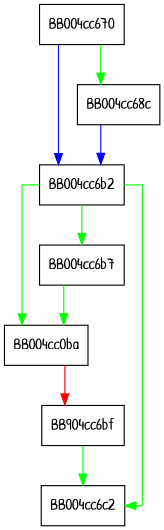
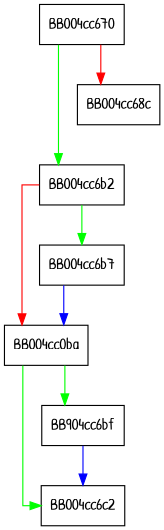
(101, 59) -> (101, 59)
(58, 99) -> (58, 99)
(101, 139) -> none
(22, 241) -> (22, 241)
(64, 300) -> (64, 300)
(142, 340) -> (23, 439)
(65, 380) -> (65, 380)
(83, 460) -> (83, 460)
